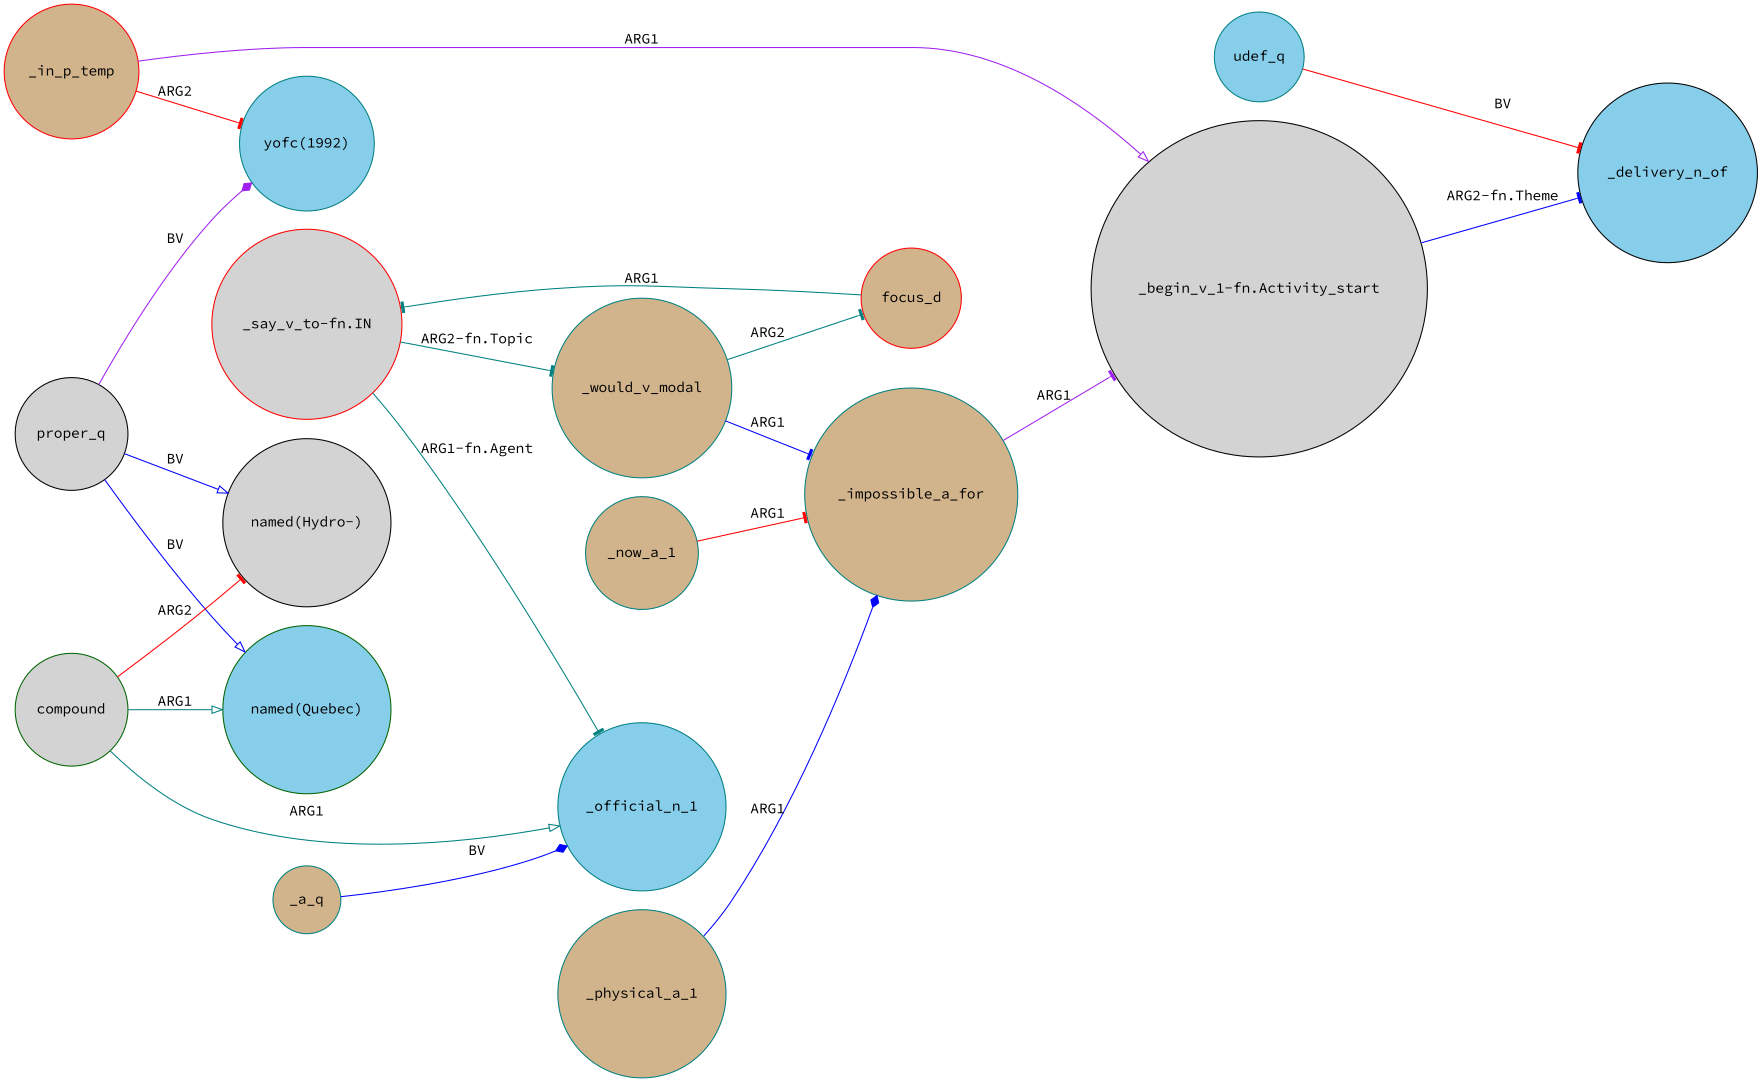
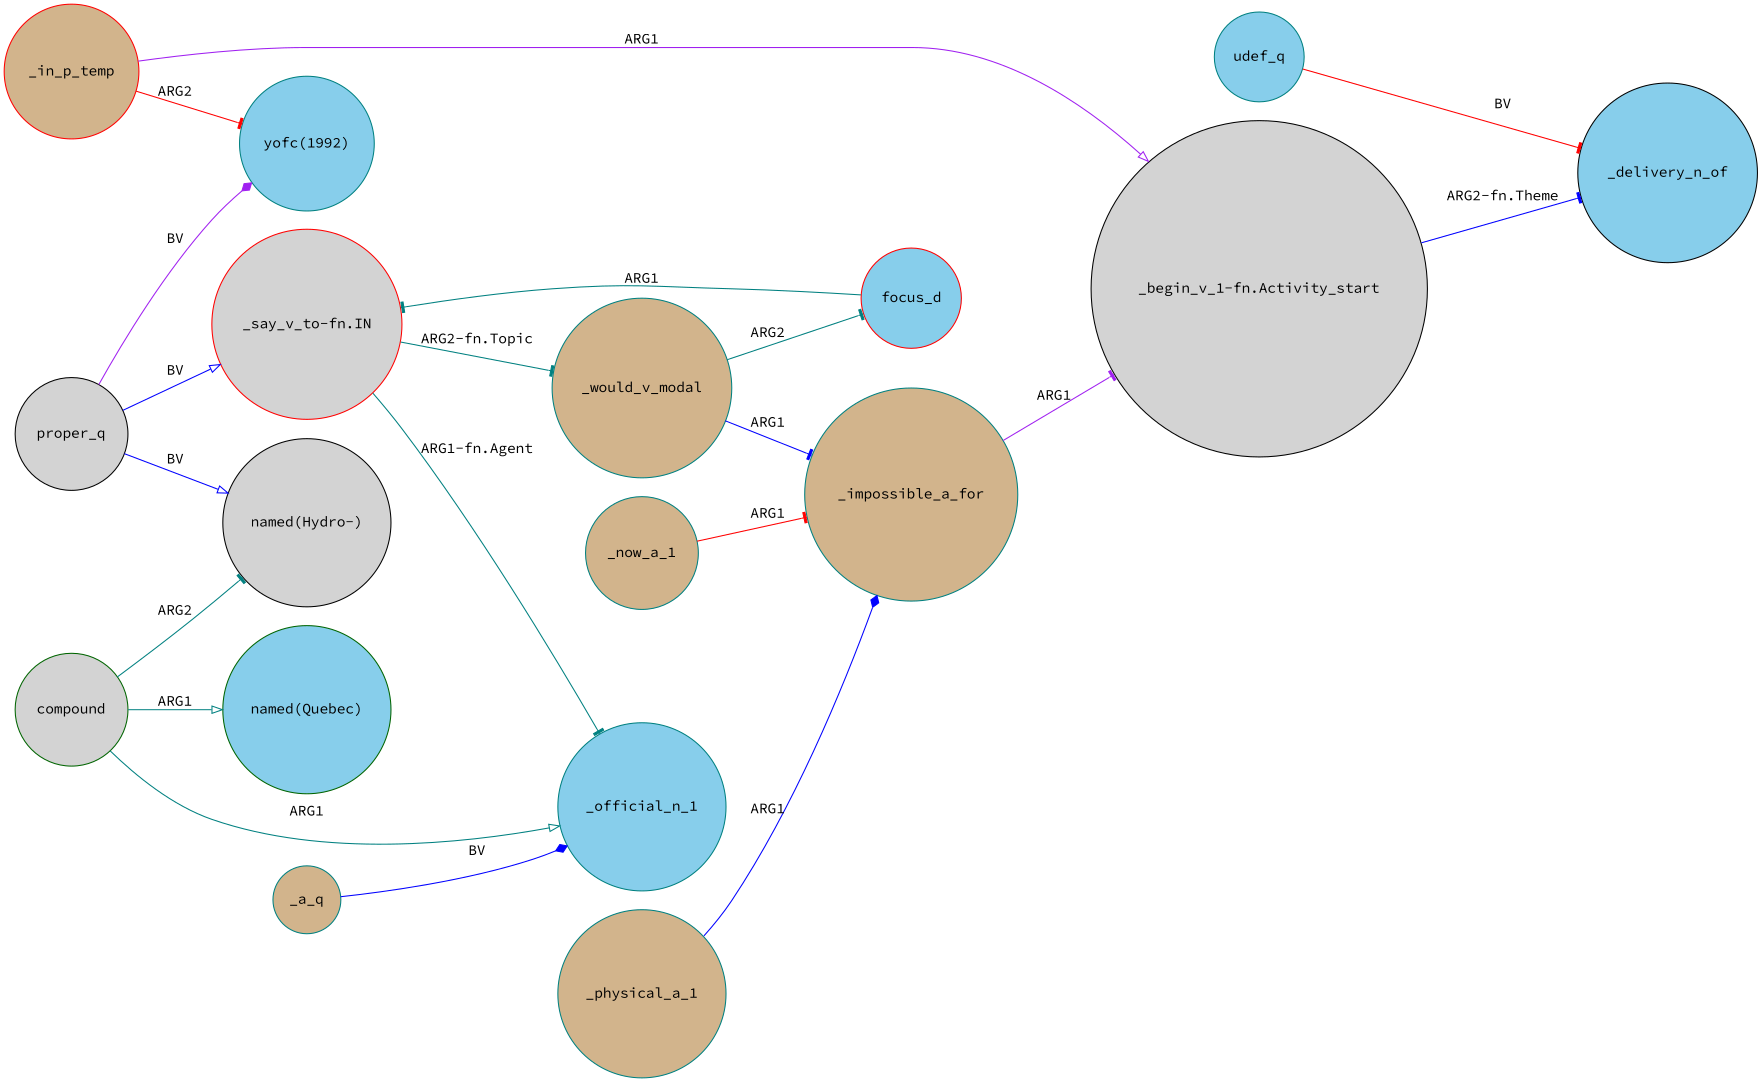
(911, 298) -> (911, 298)
(168, 564) -> (167, 390)
(179, 630) -> (179, 630)
